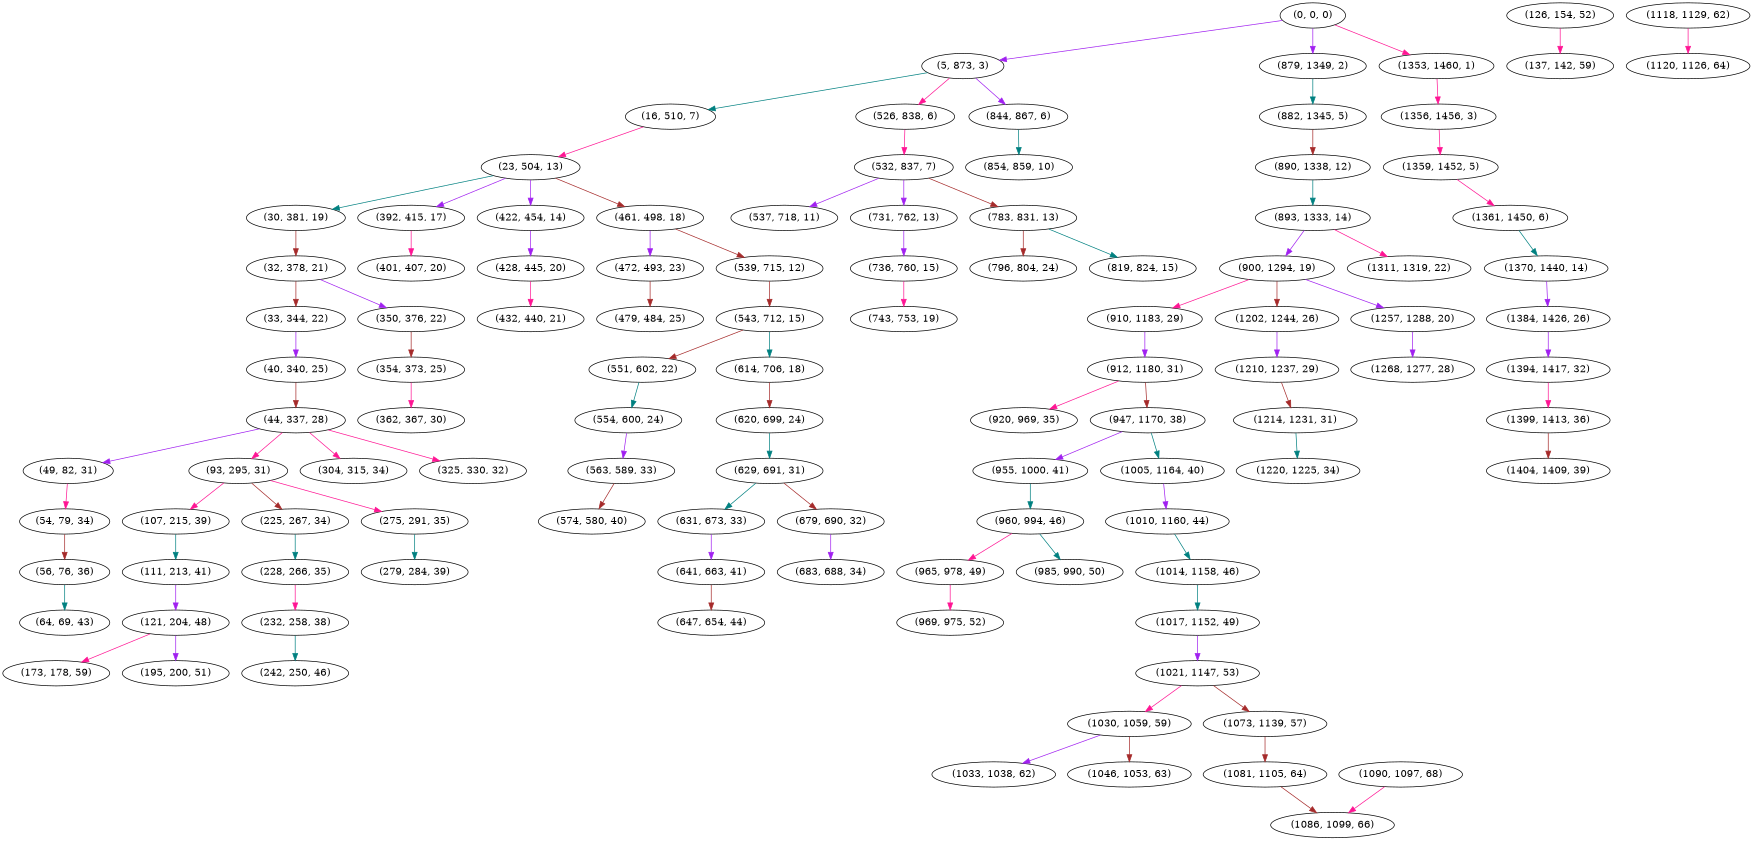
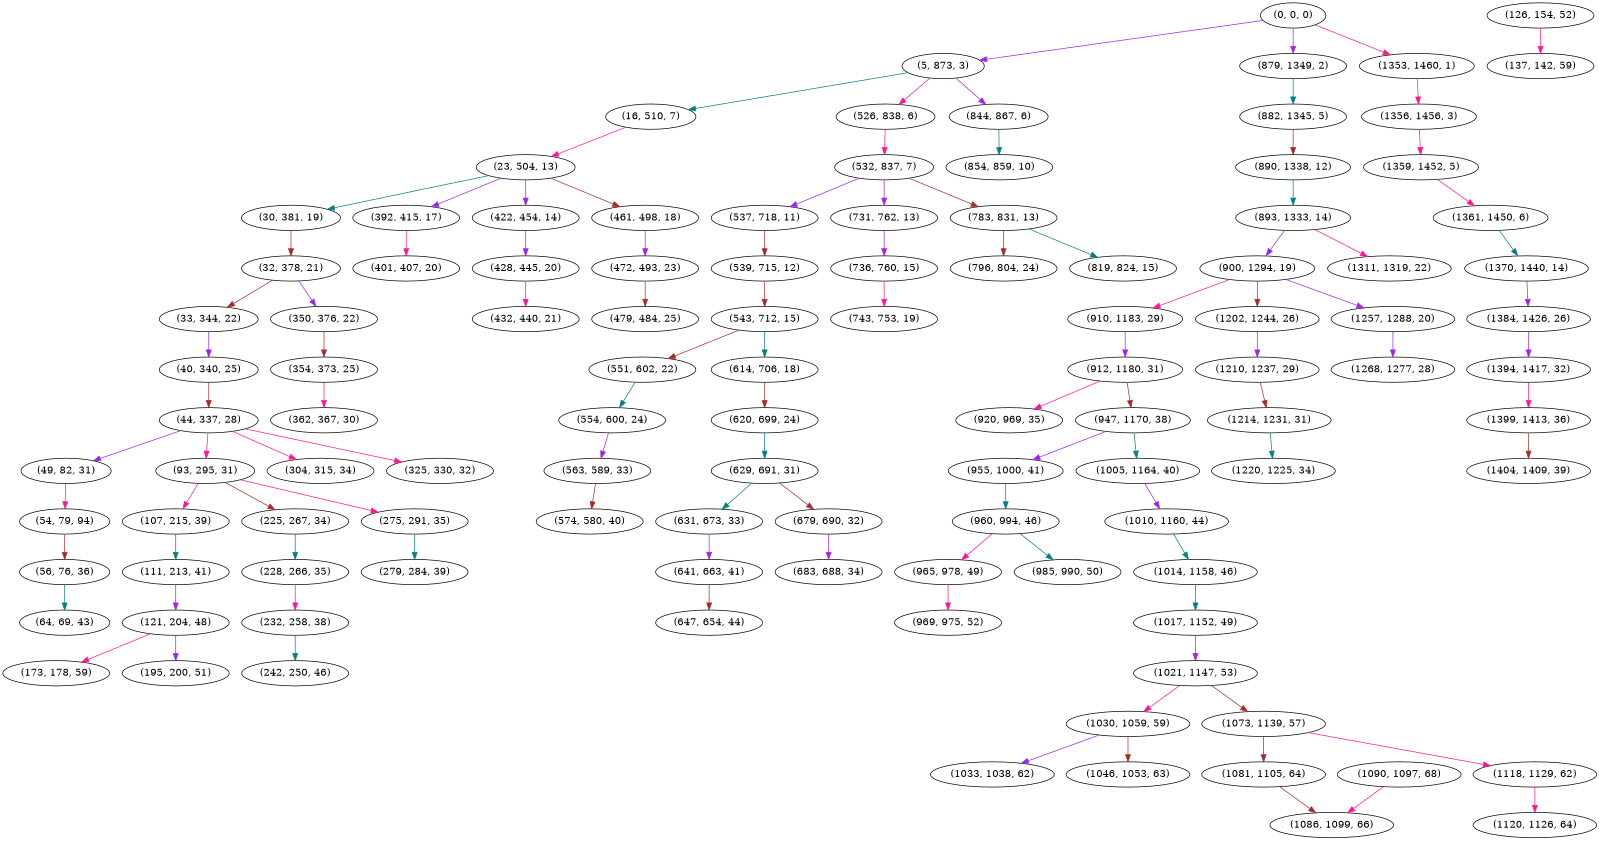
(707, 242) -> (765, 240)
(65, 521) -> (65, 521)
none -> (1396, 749)
